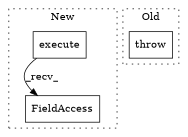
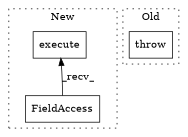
(25, 73) -> (62, 81)
